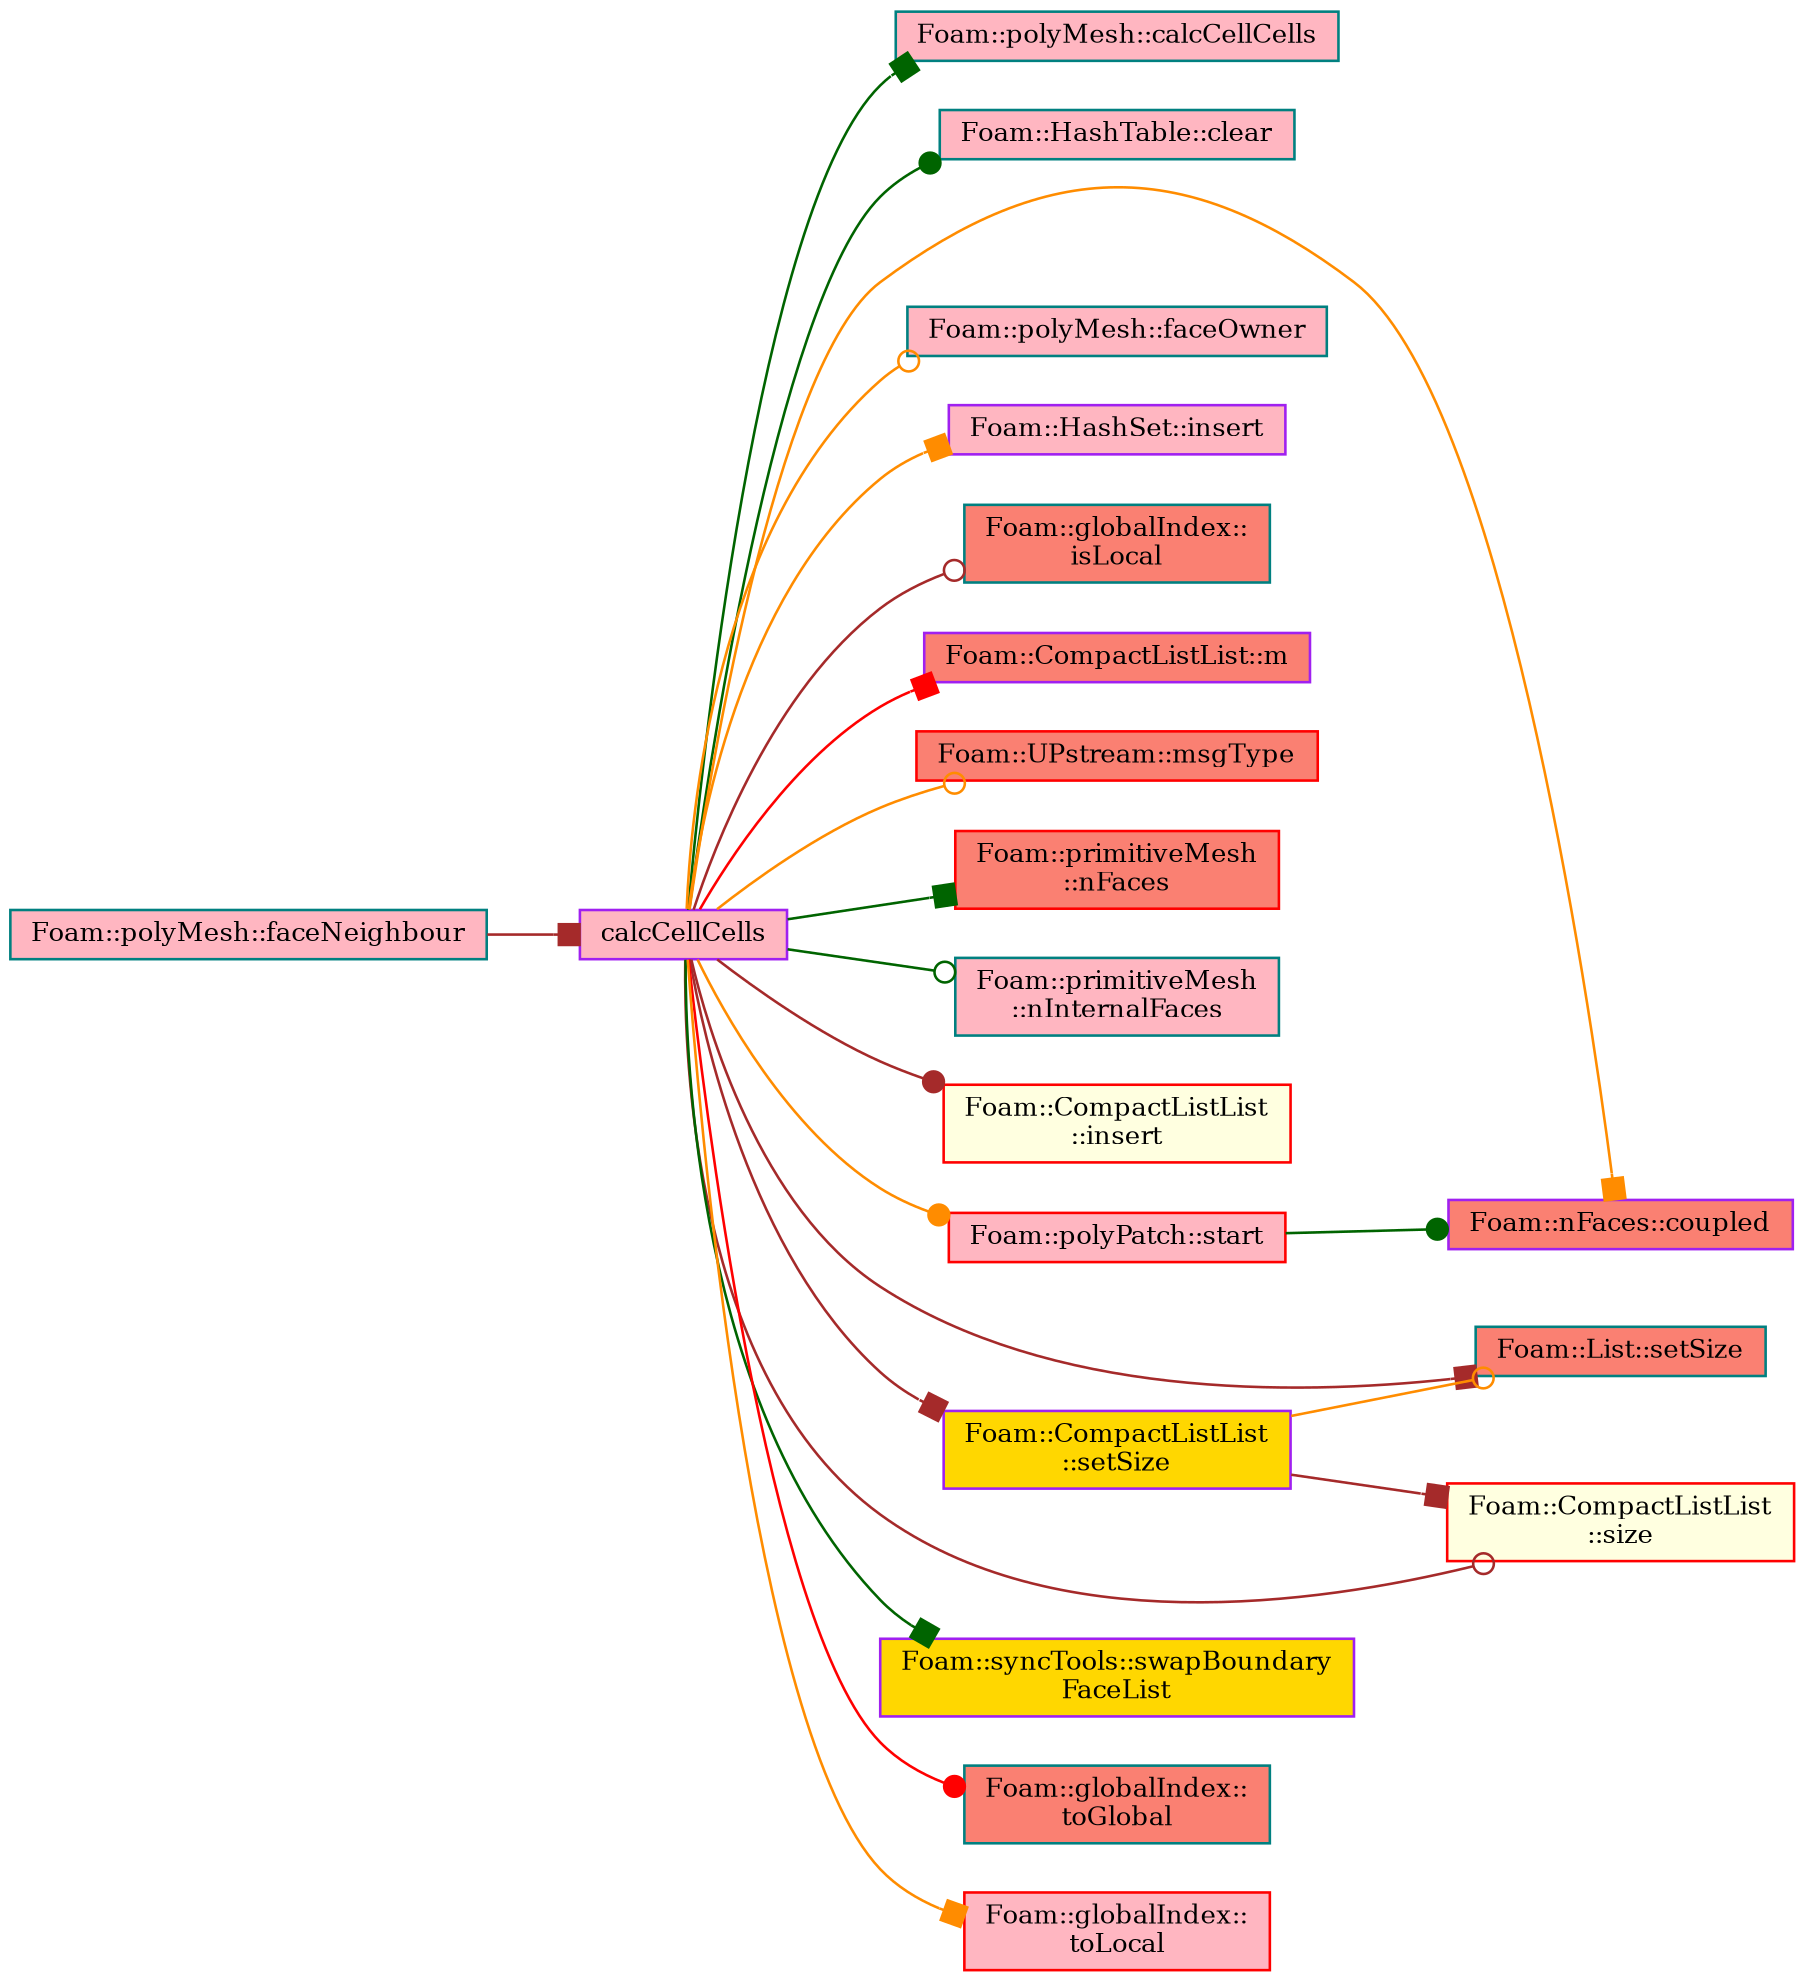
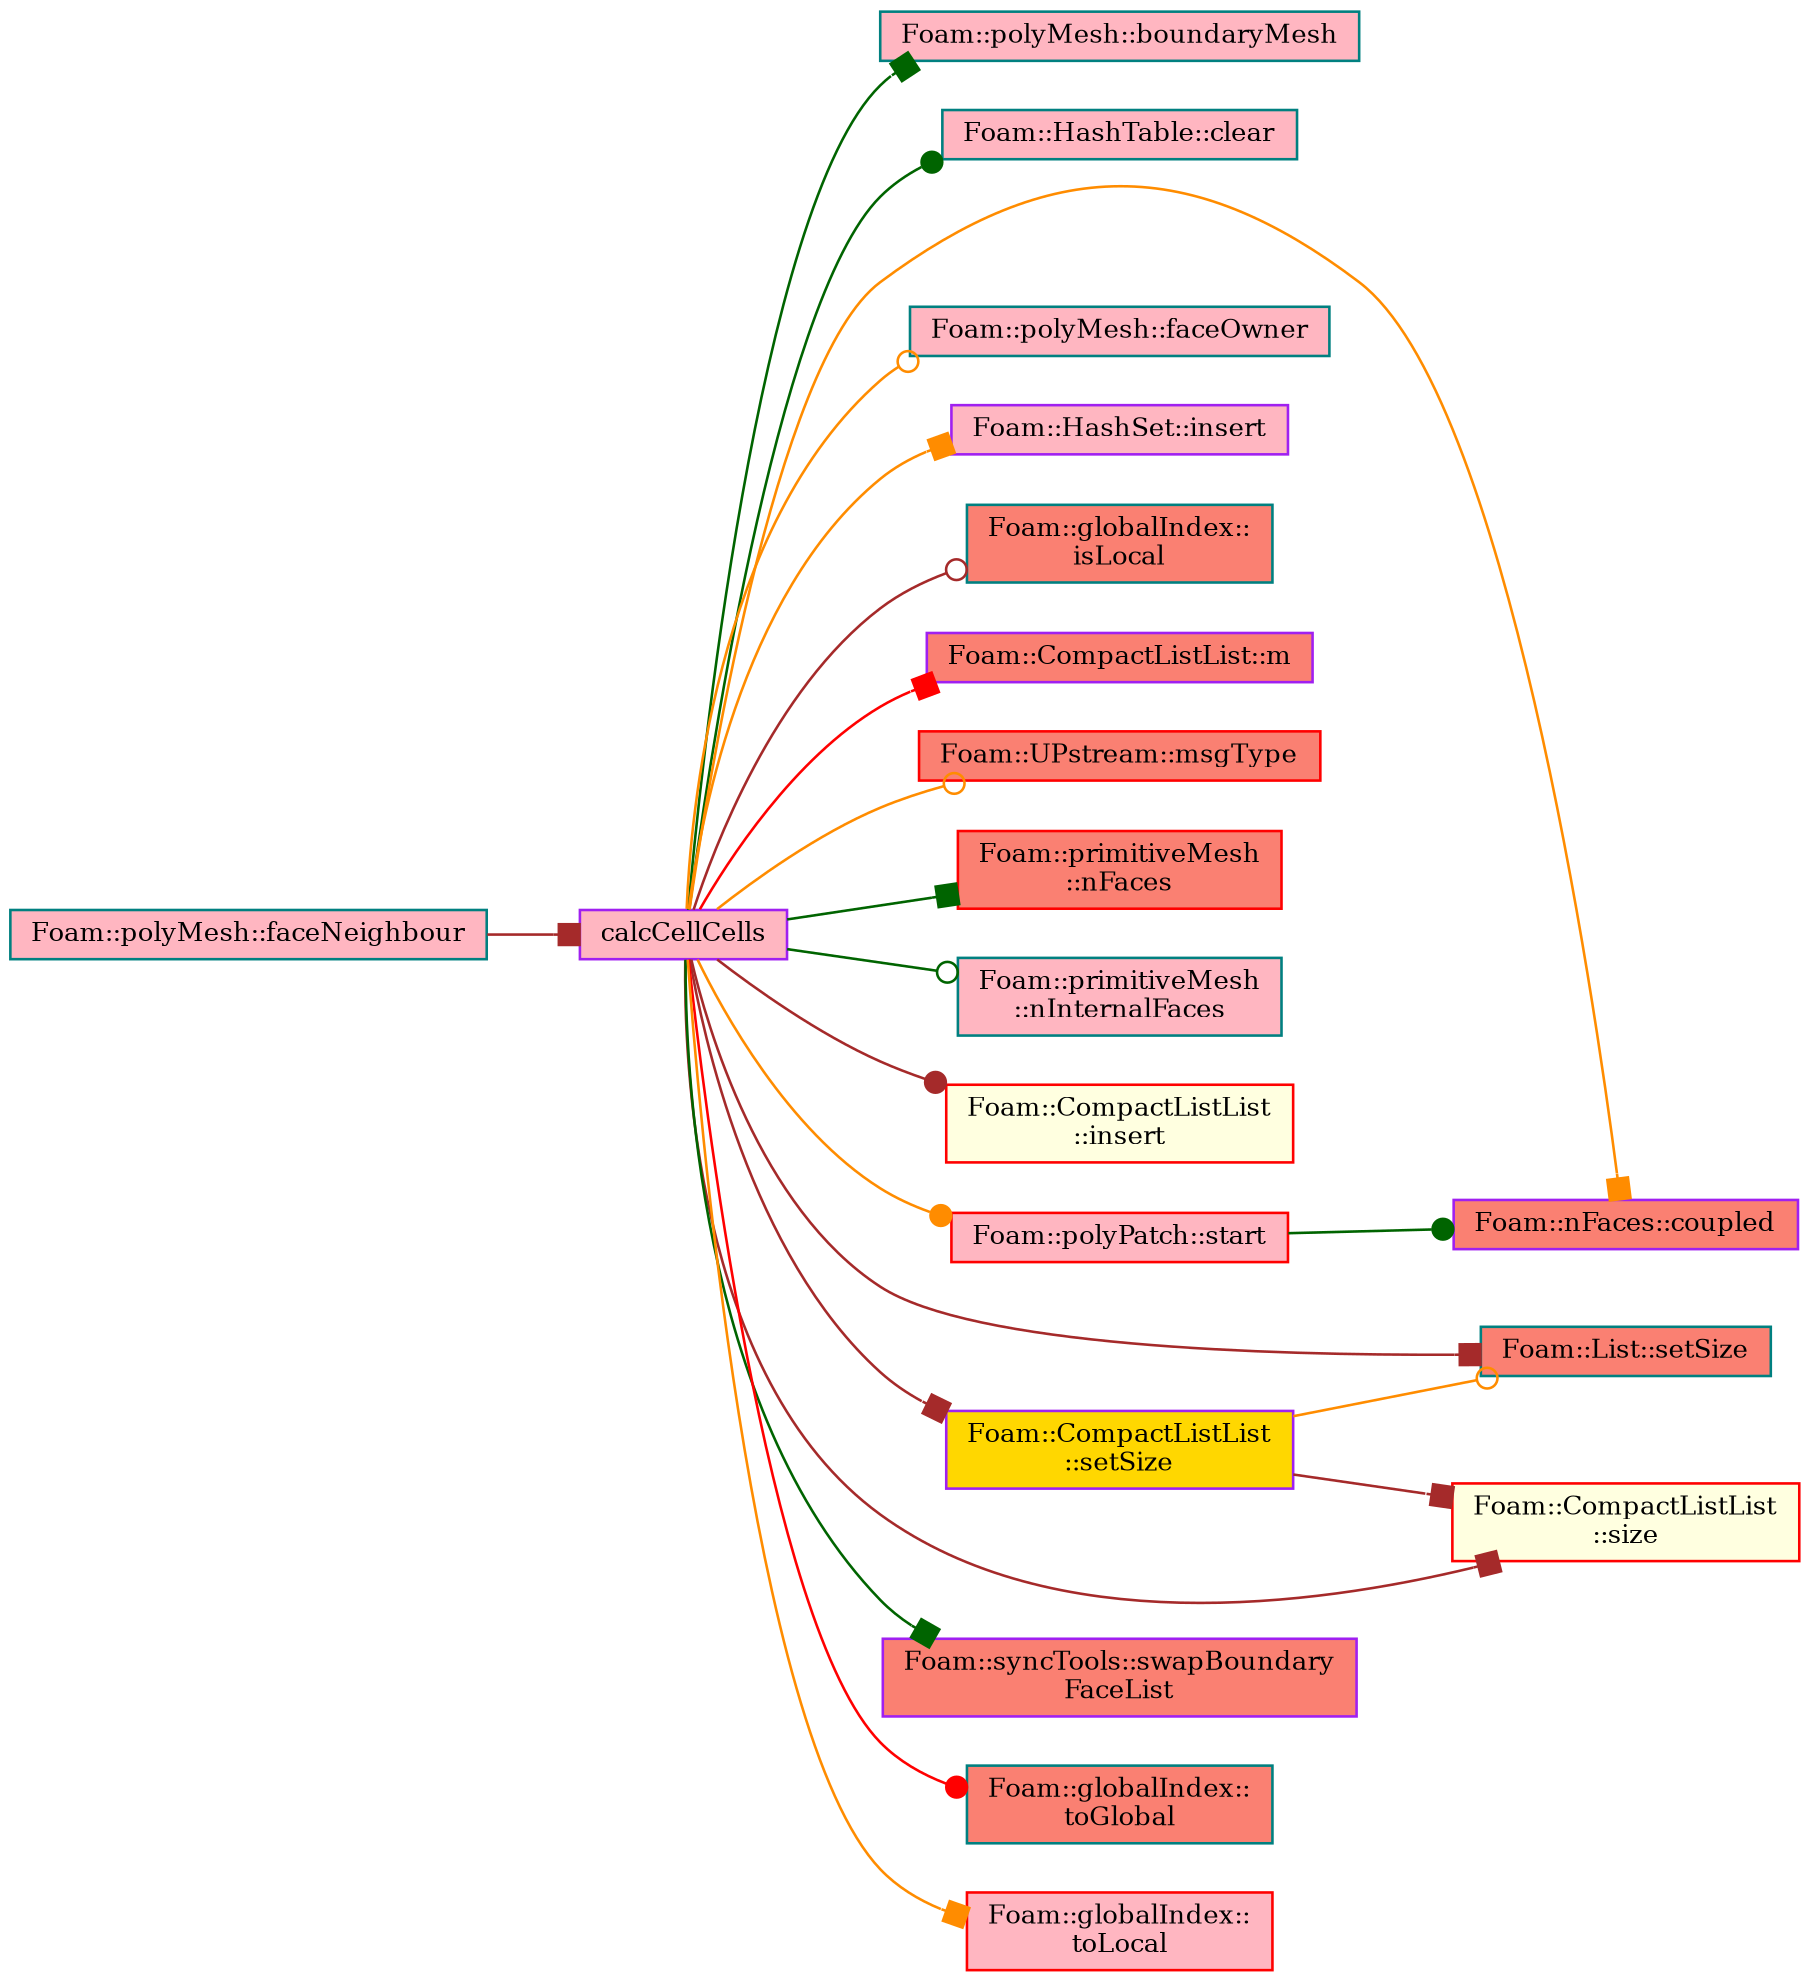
(1117, 36) -> (1120, 36)
(883, 1516) -> (883, 1516)
(1117, 1678) -> (1120, 1678)
